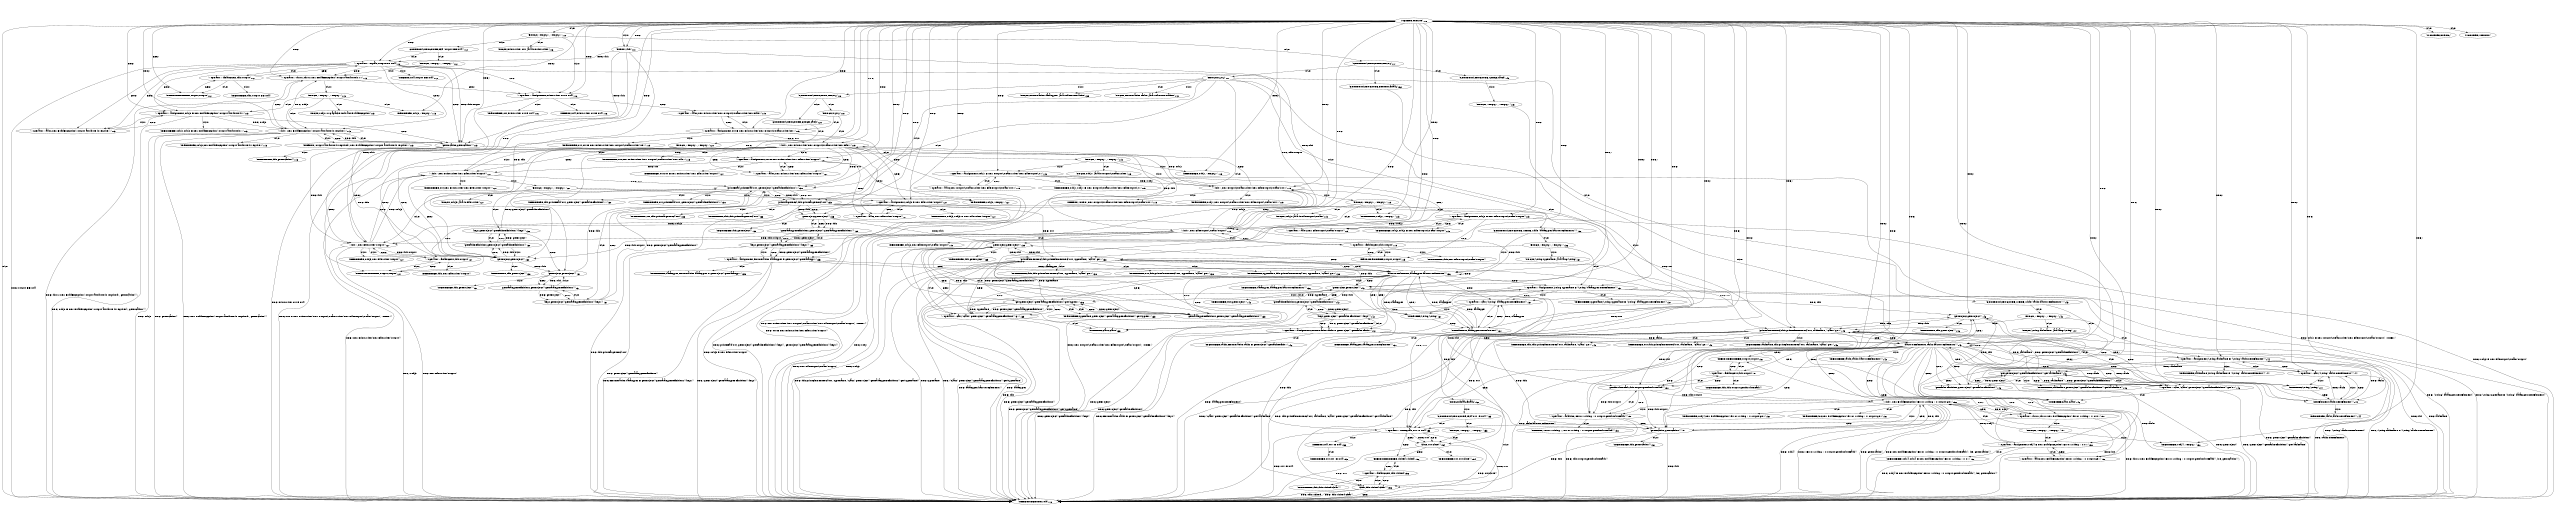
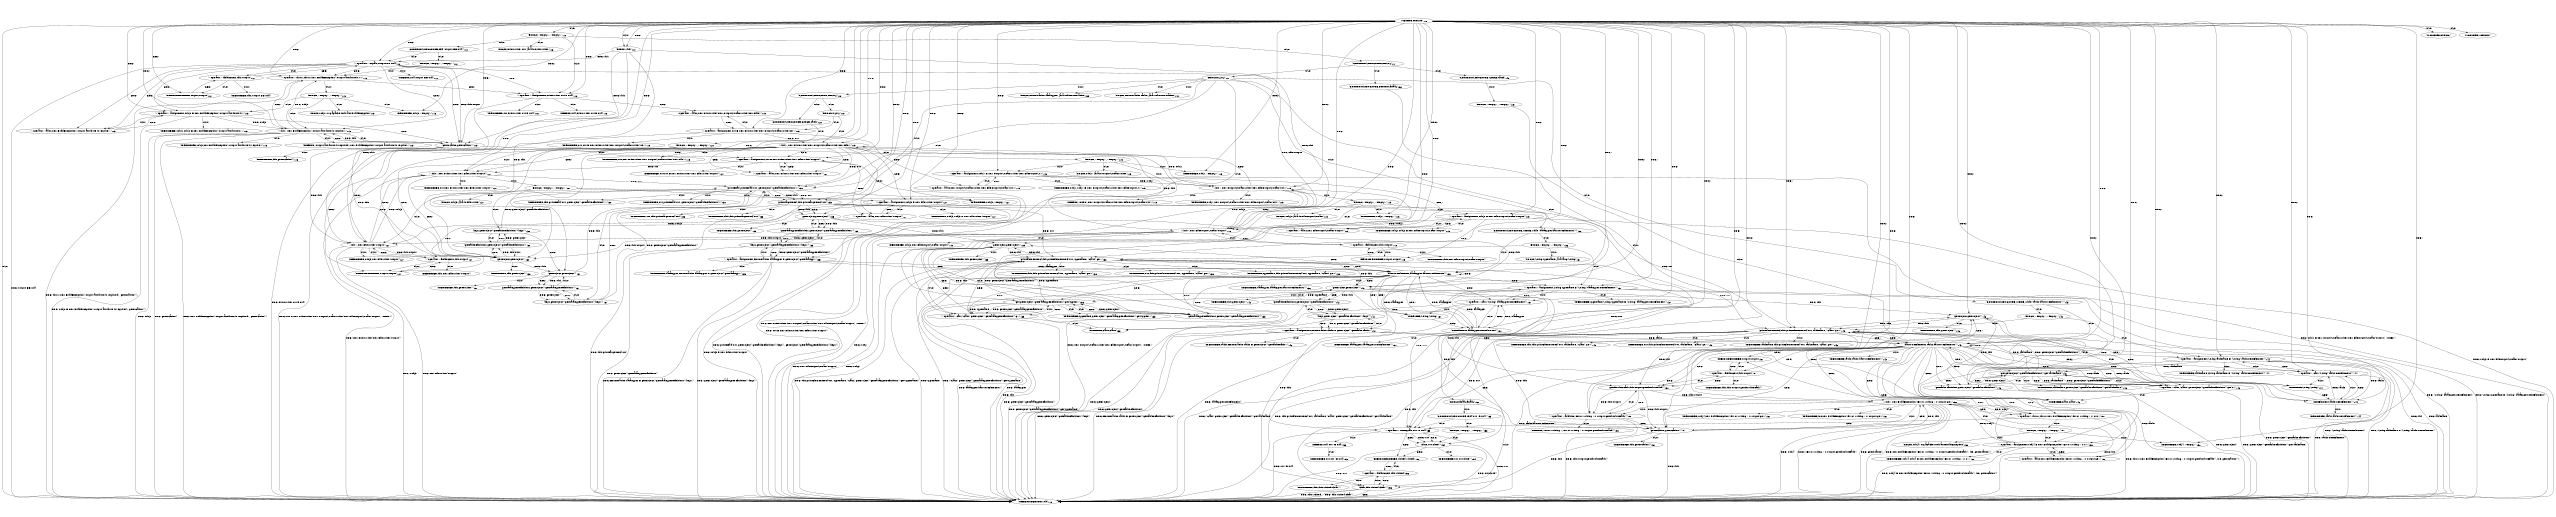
(2049, 331) -> none
none -> (1936, 445)
